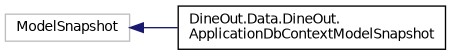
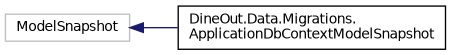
(312, 28) -> (312, 28)
